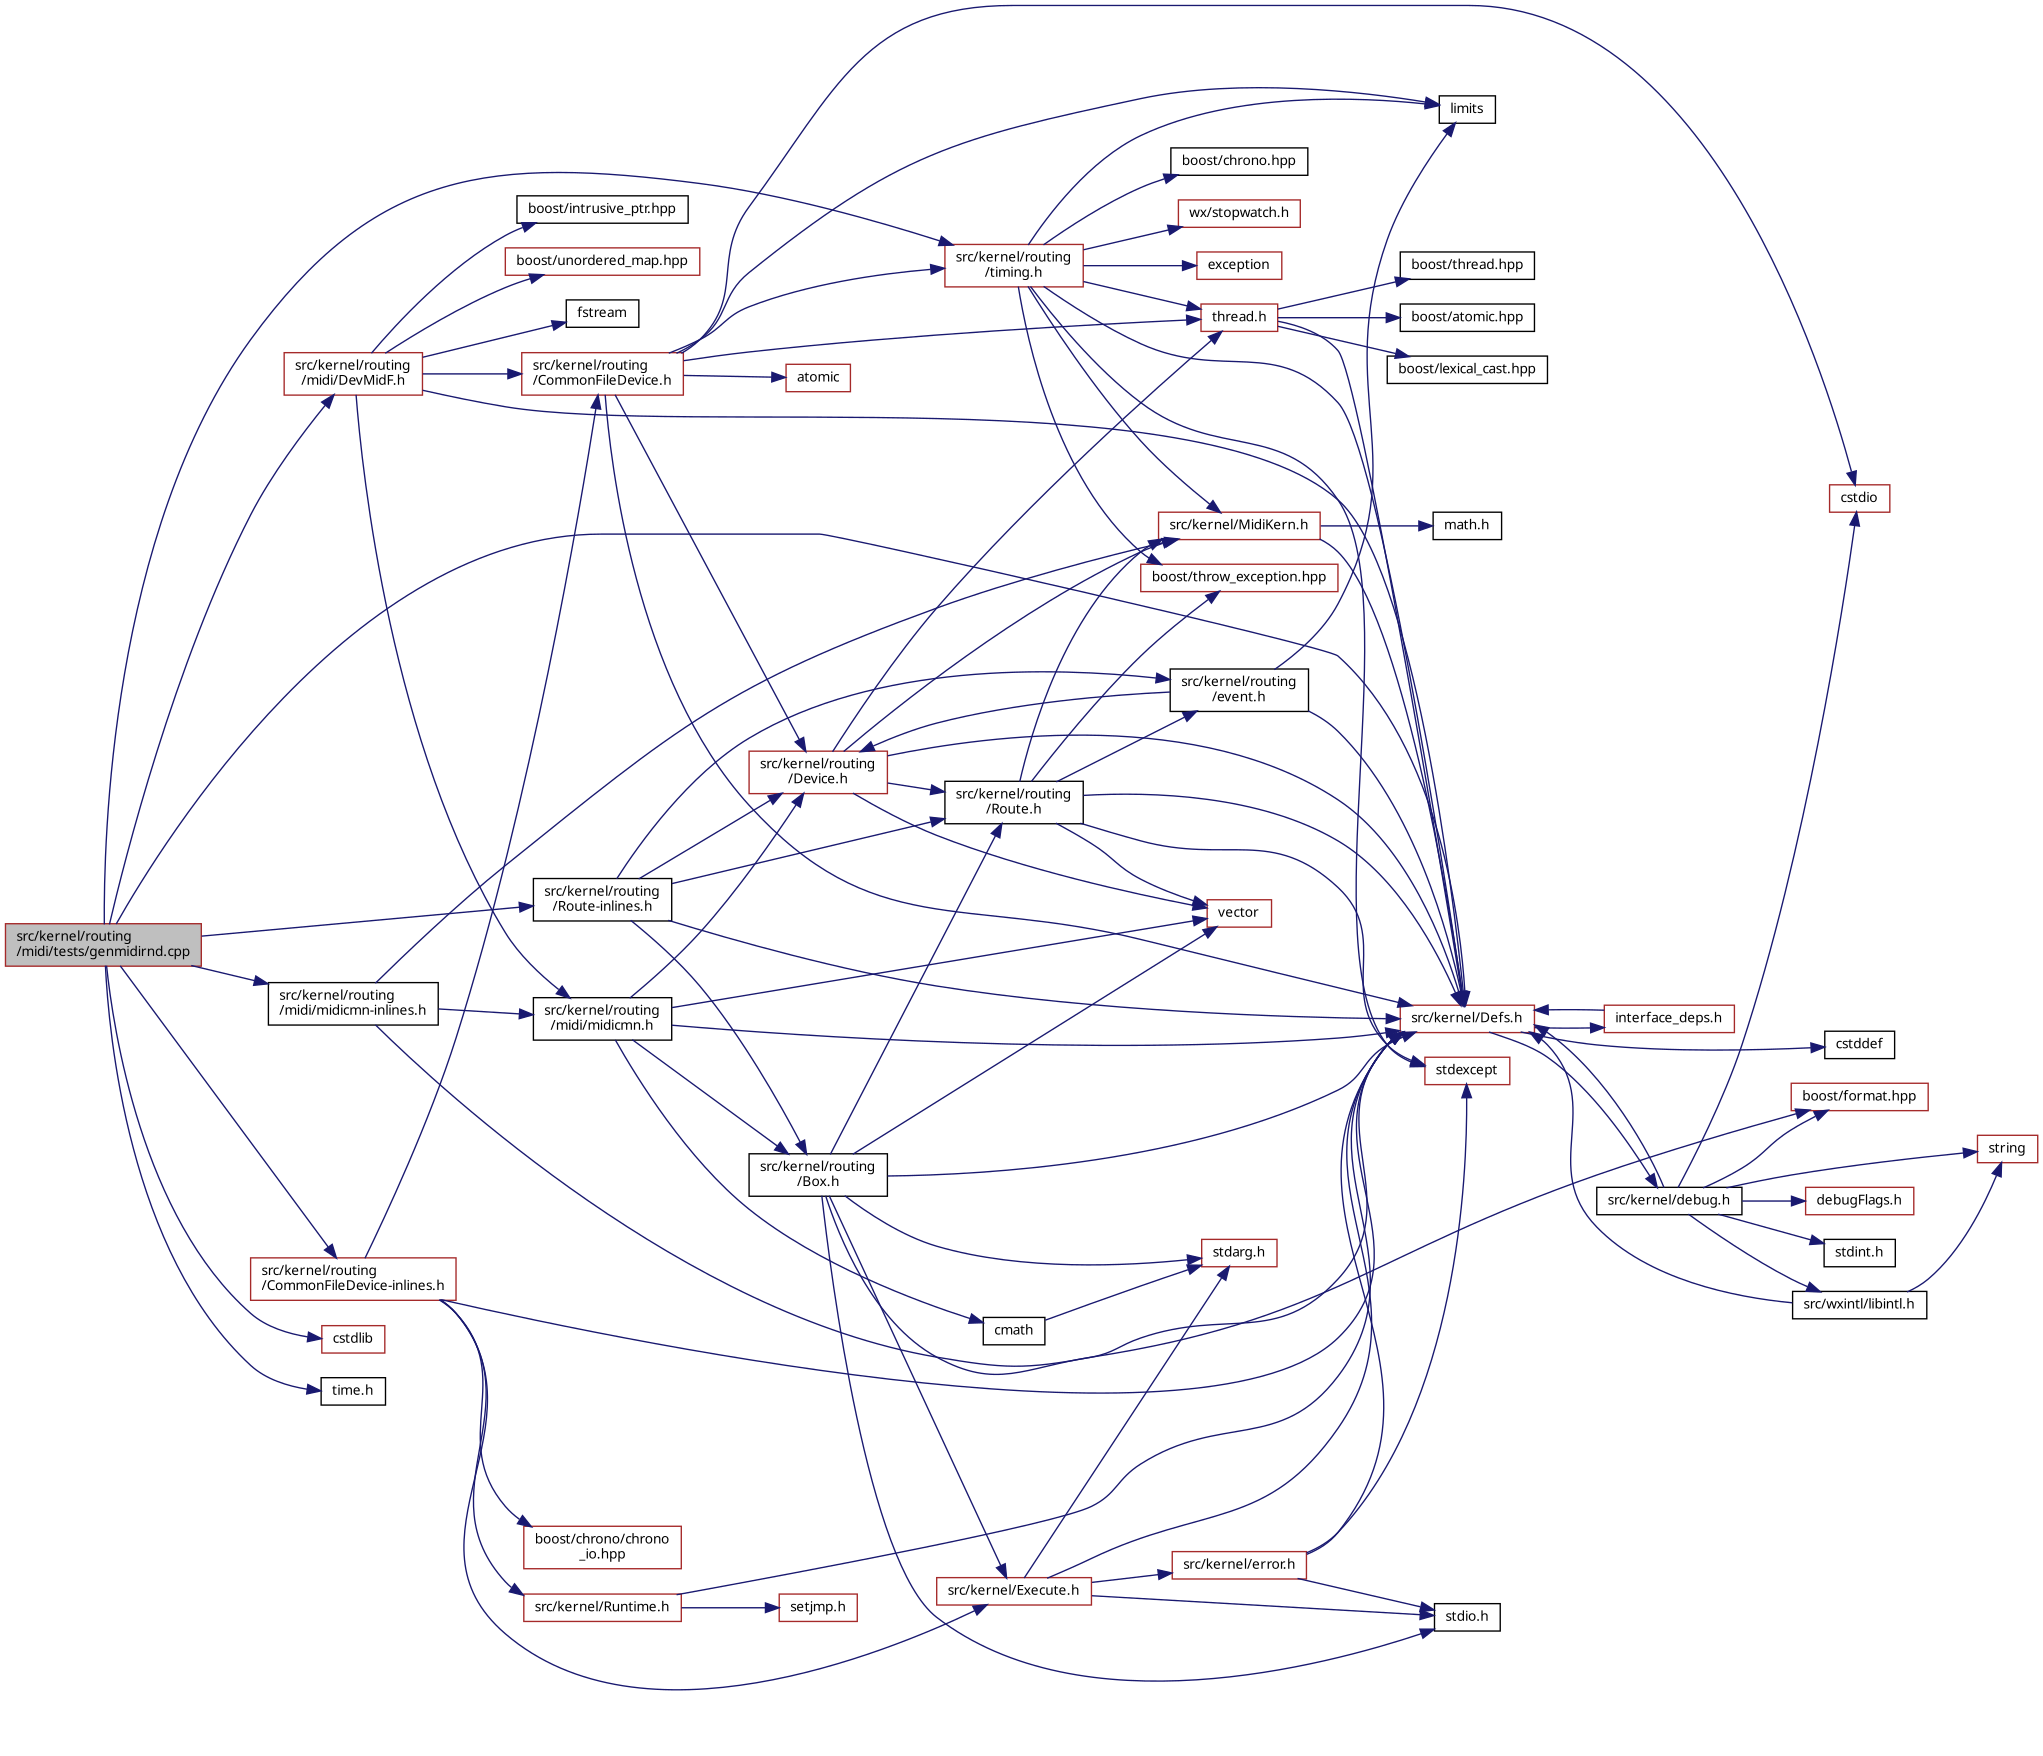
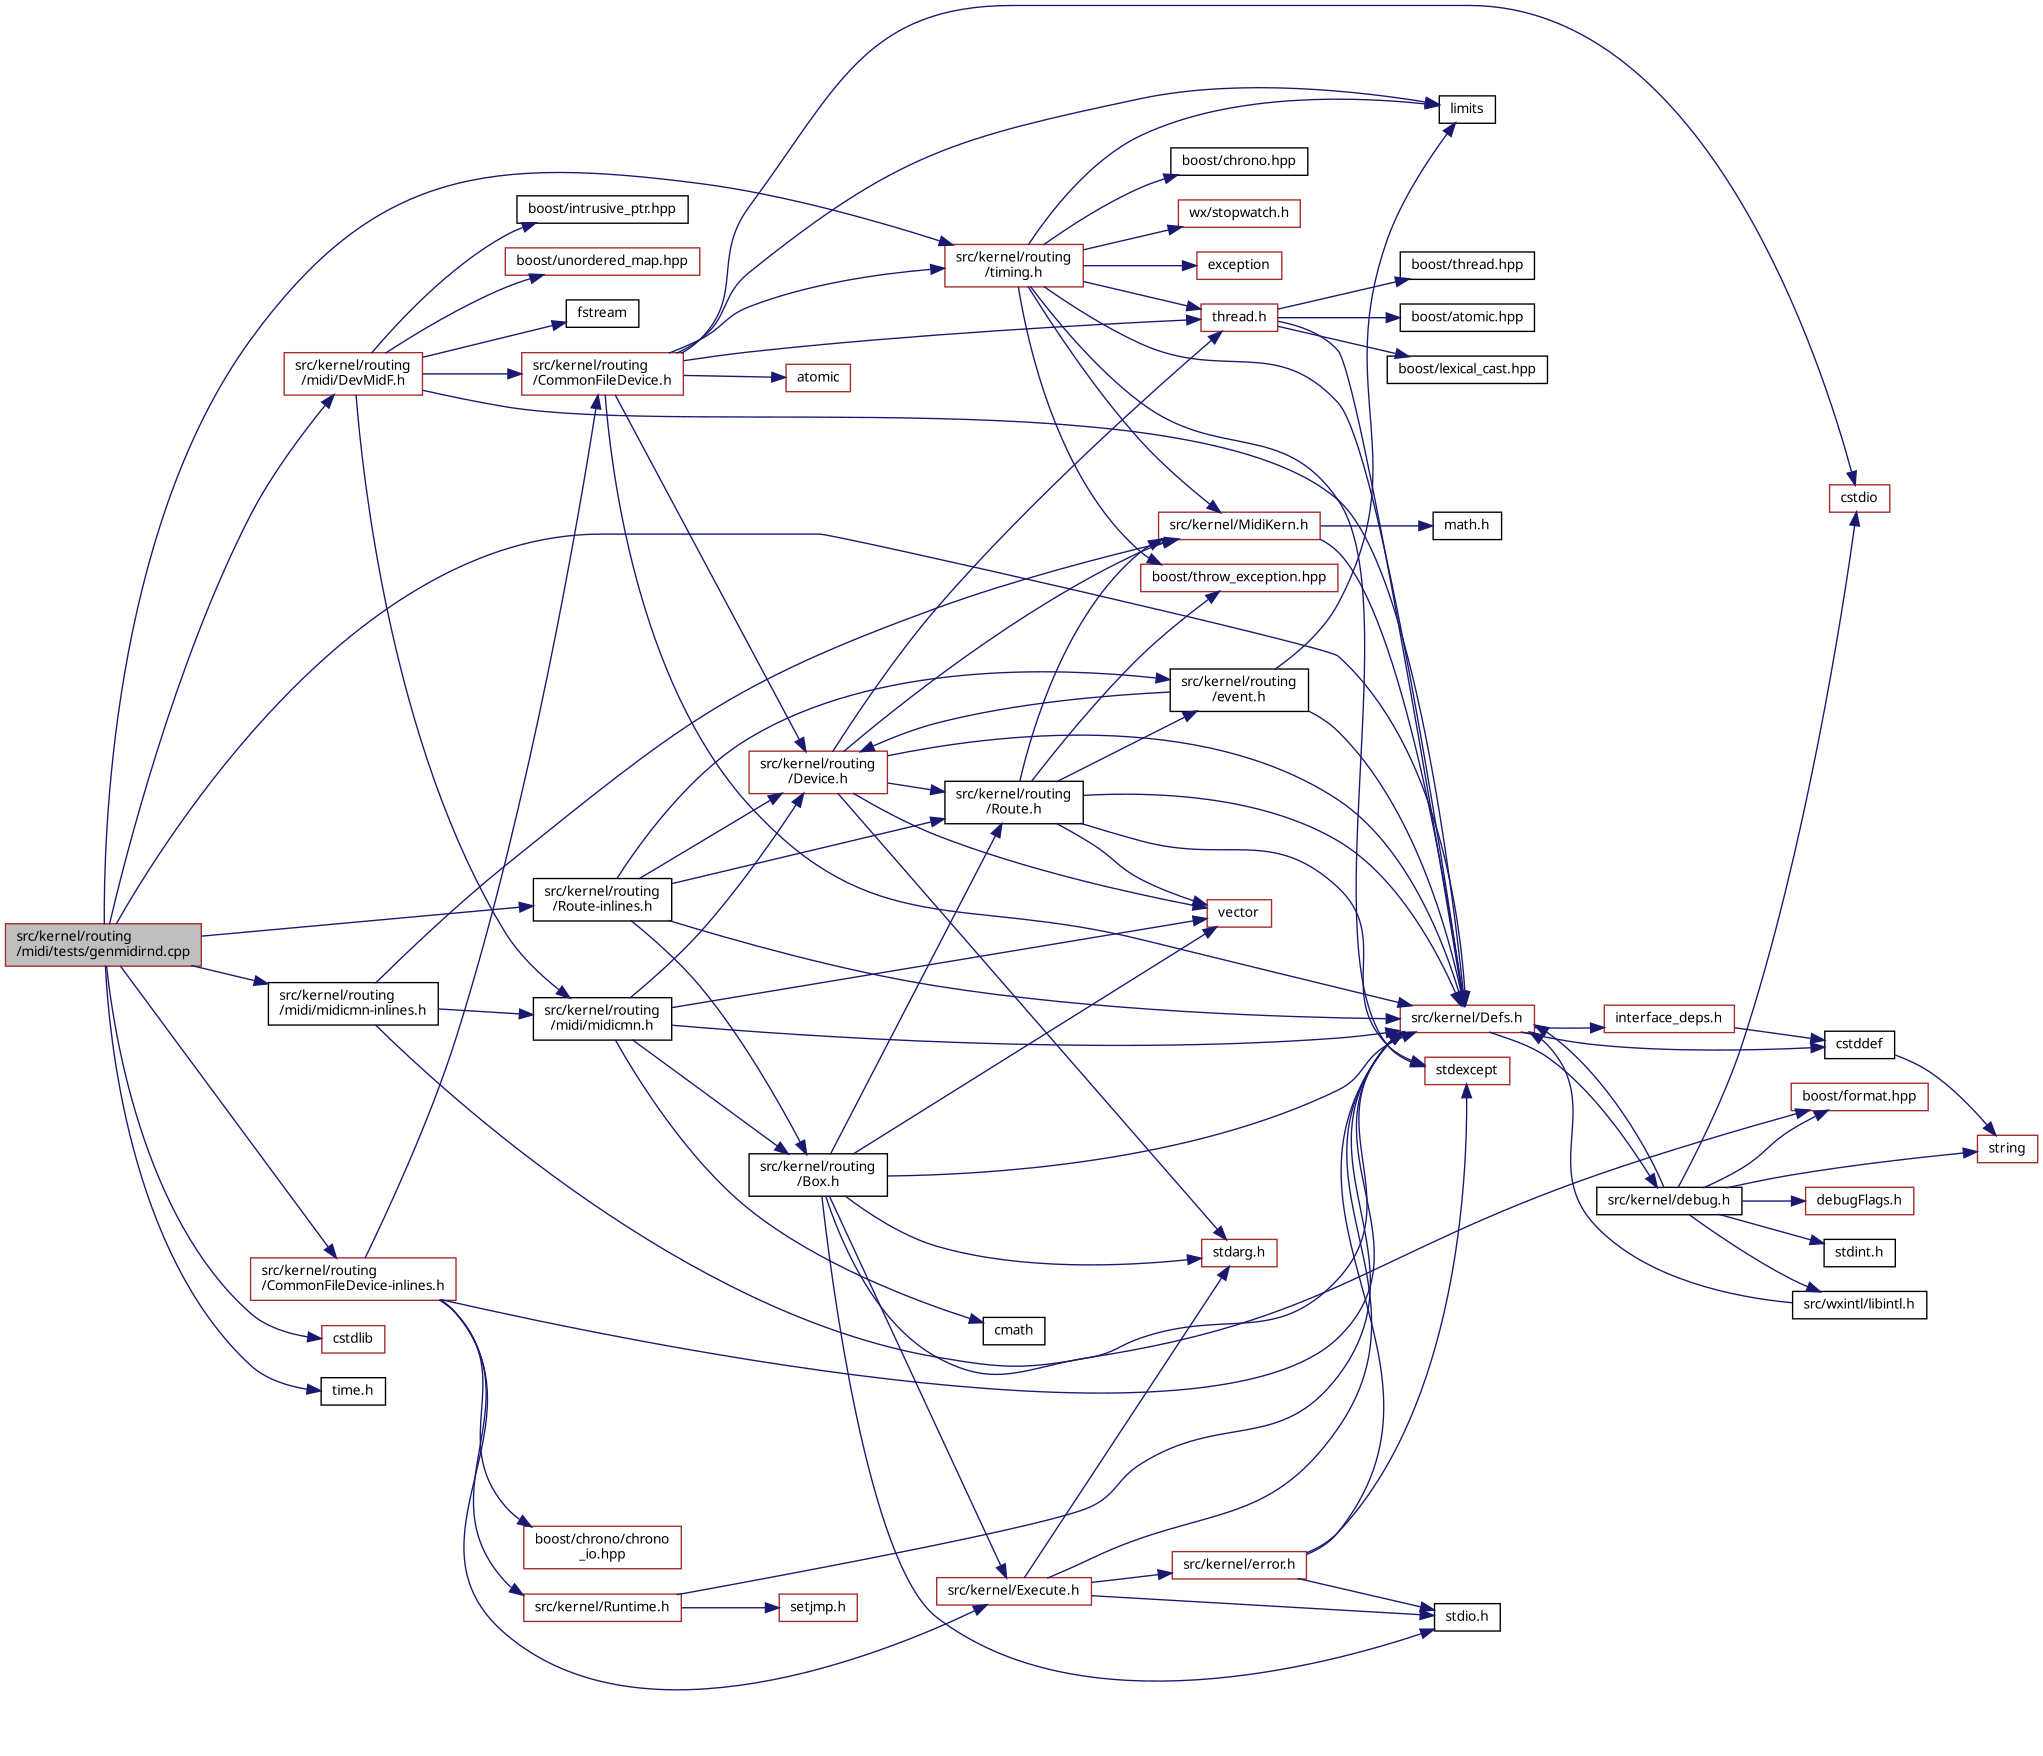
(1576, 1010) -> (1773, 1033)
(1961, 1242) -> (1946, 1084)
(1116, 1294) -> (1028, 1011)
